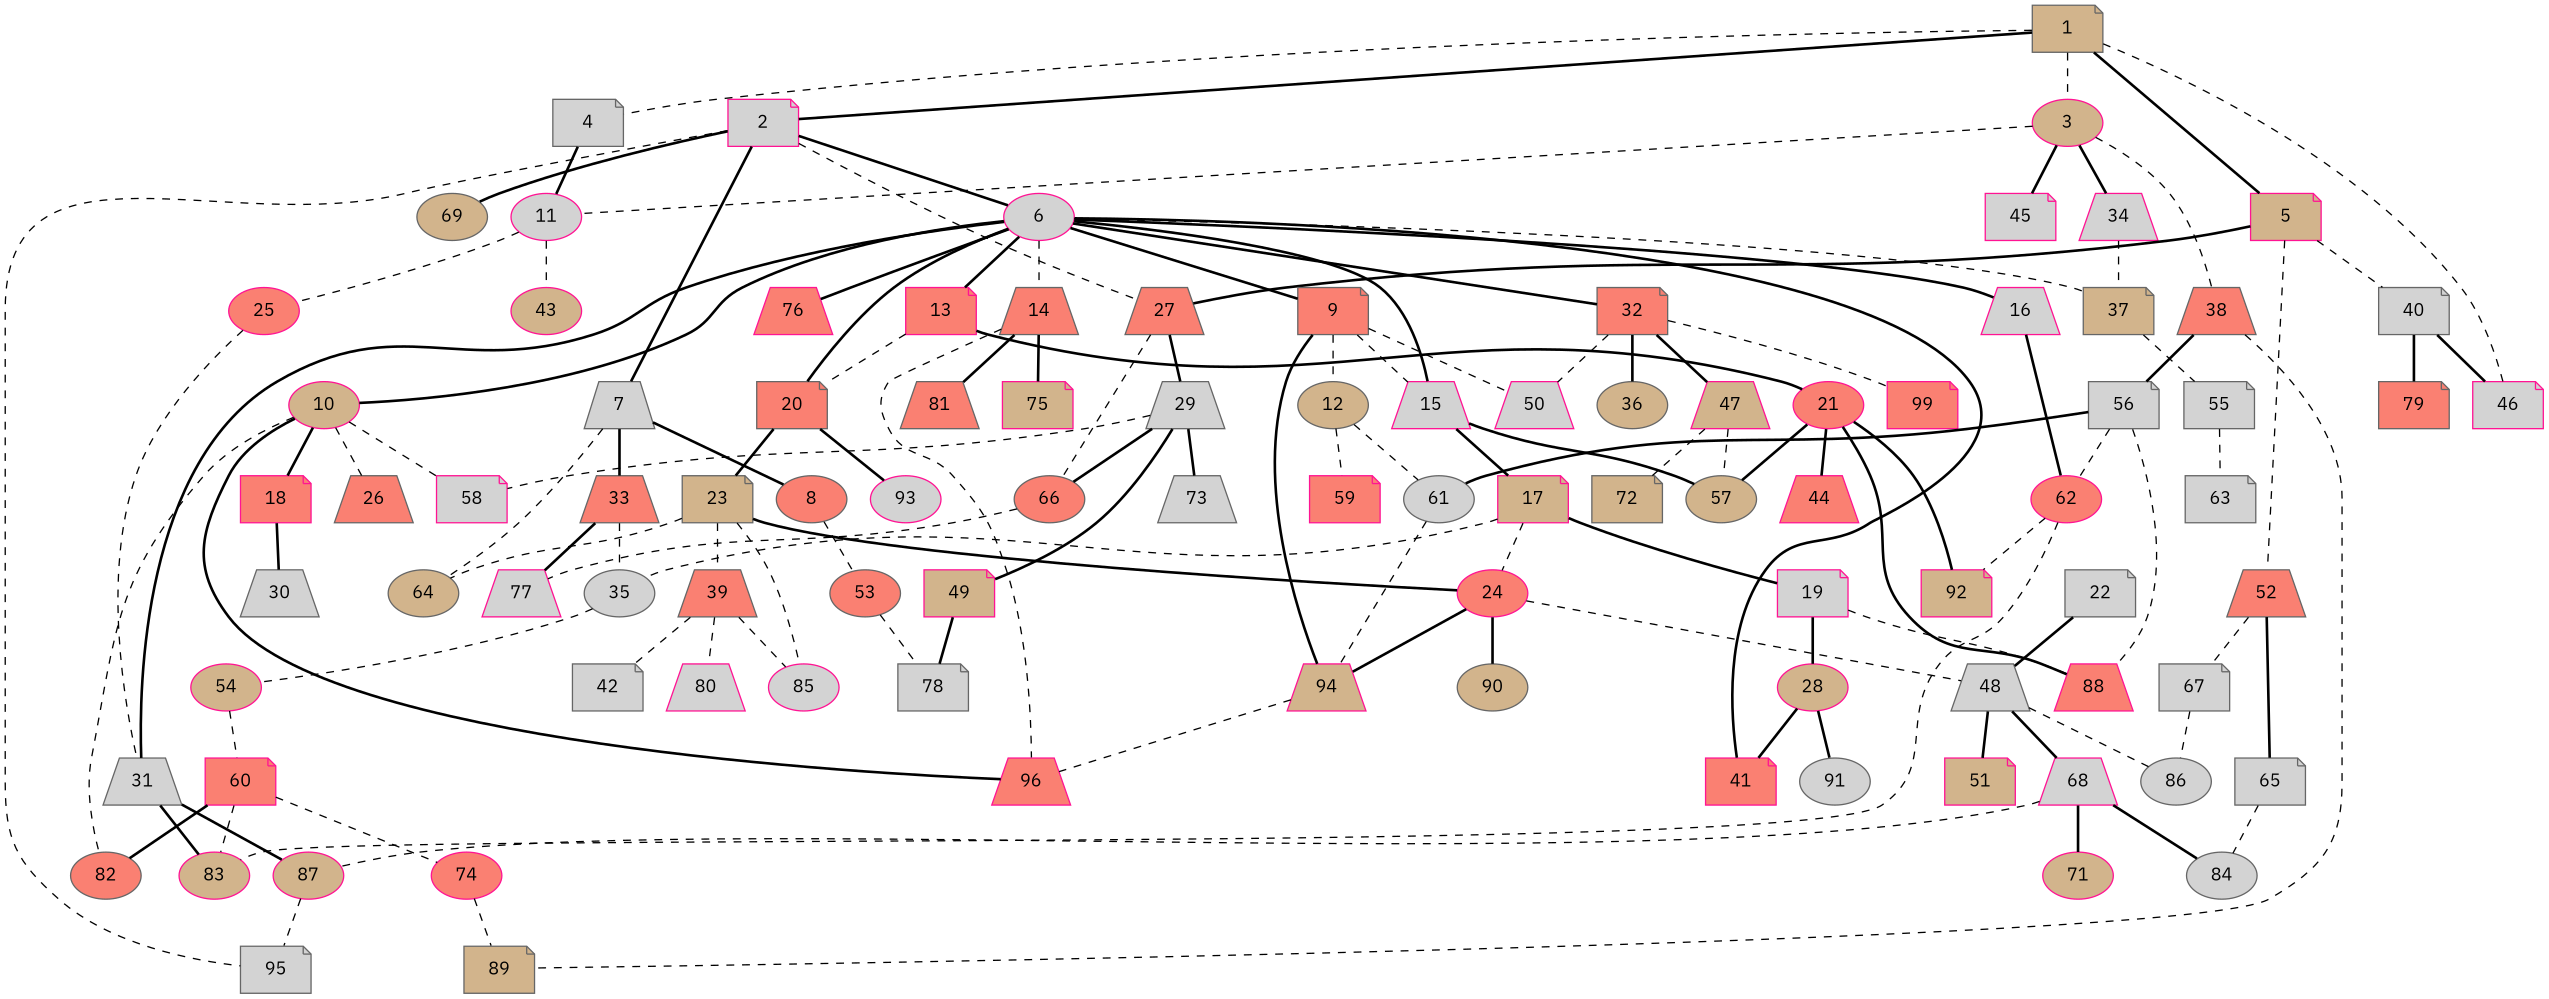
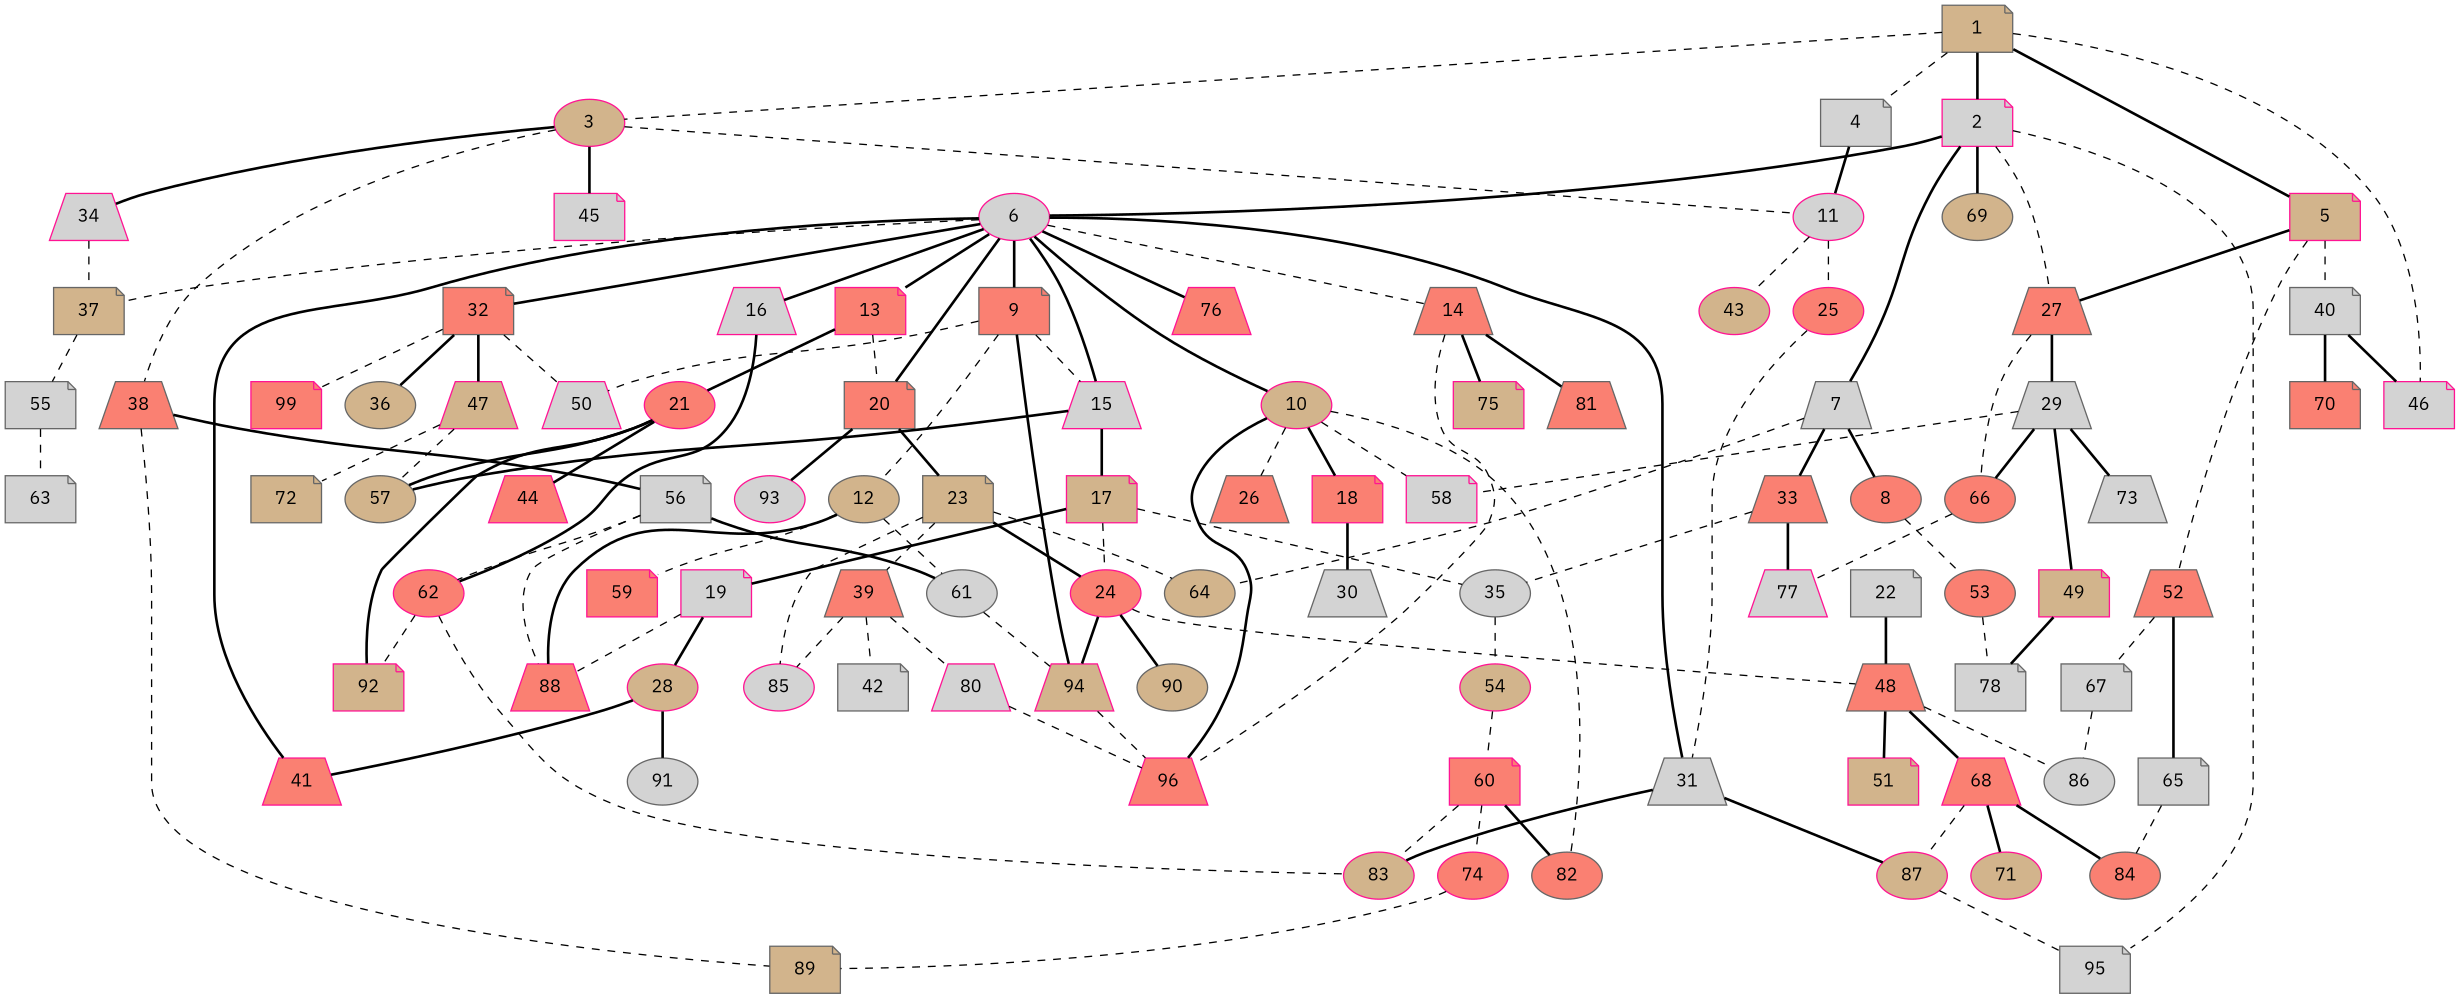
(2414, 405) -> (2325, 405)
(1899, 603) -> (652, 531)
(1990, 687) -> (1886, 687)
none -> (1075, 737)
(1741, 782) -> (302, 782)
(2078, 782) -> (1981, 782)
(2222, 876) -> (2125, 876)
